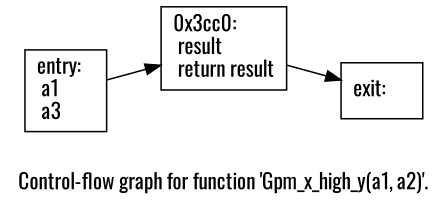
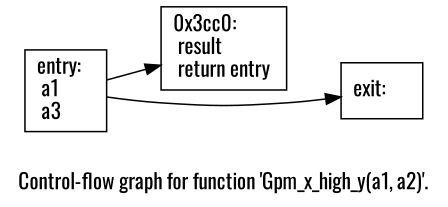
(224, 70) -> (222, 70)
(306, 71) -> (216, 105)
